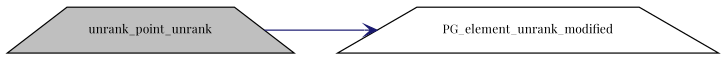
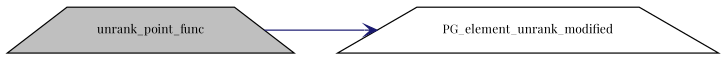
(151, 30) -> (151, 30)
